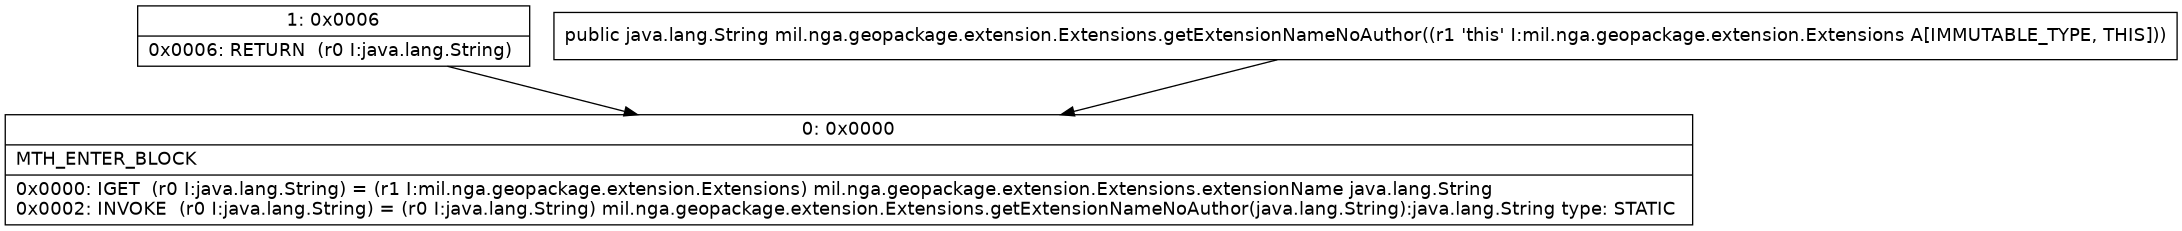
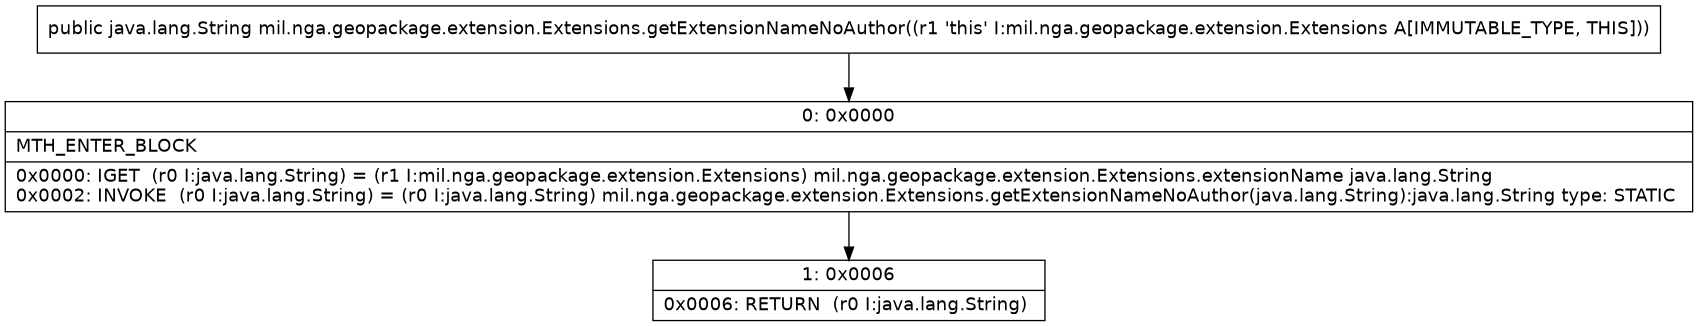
(536, 89) -> (849, 229)
